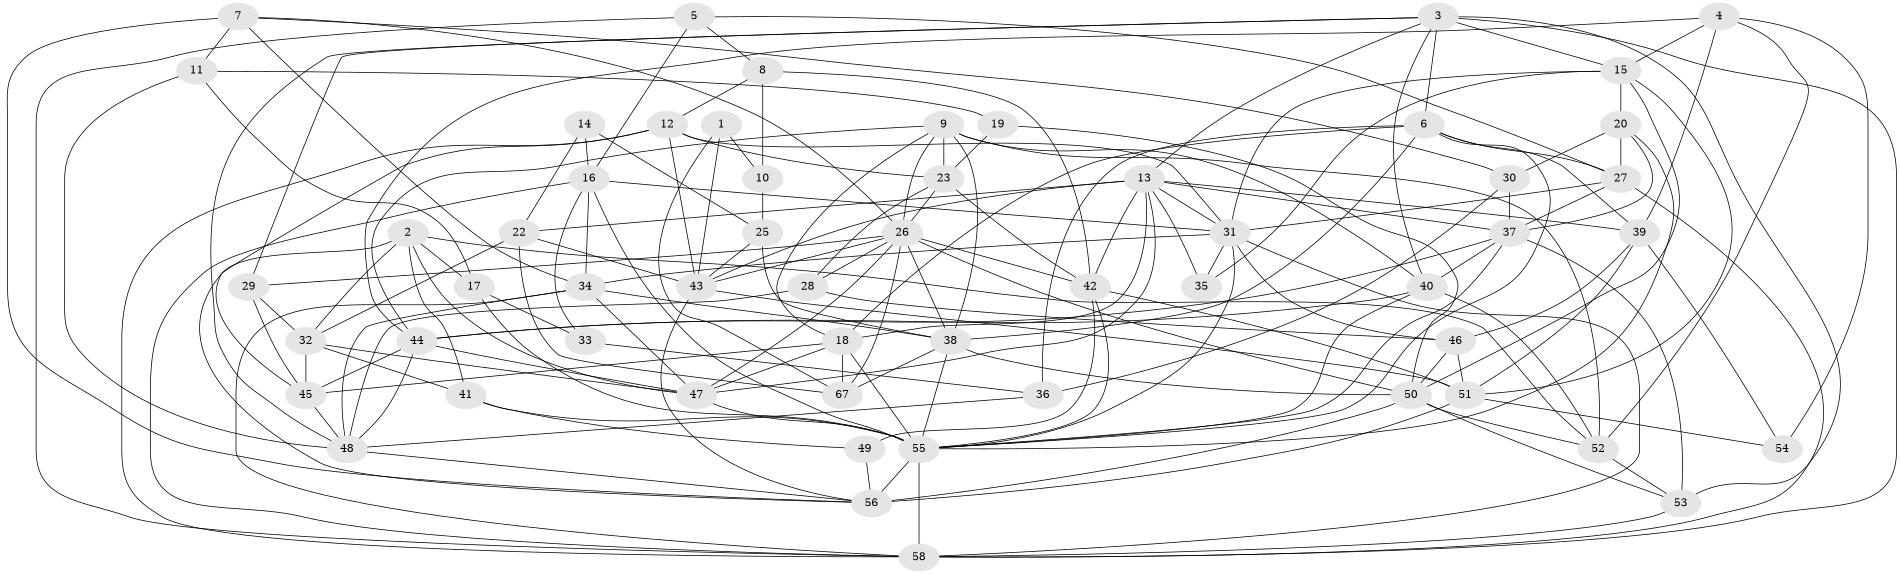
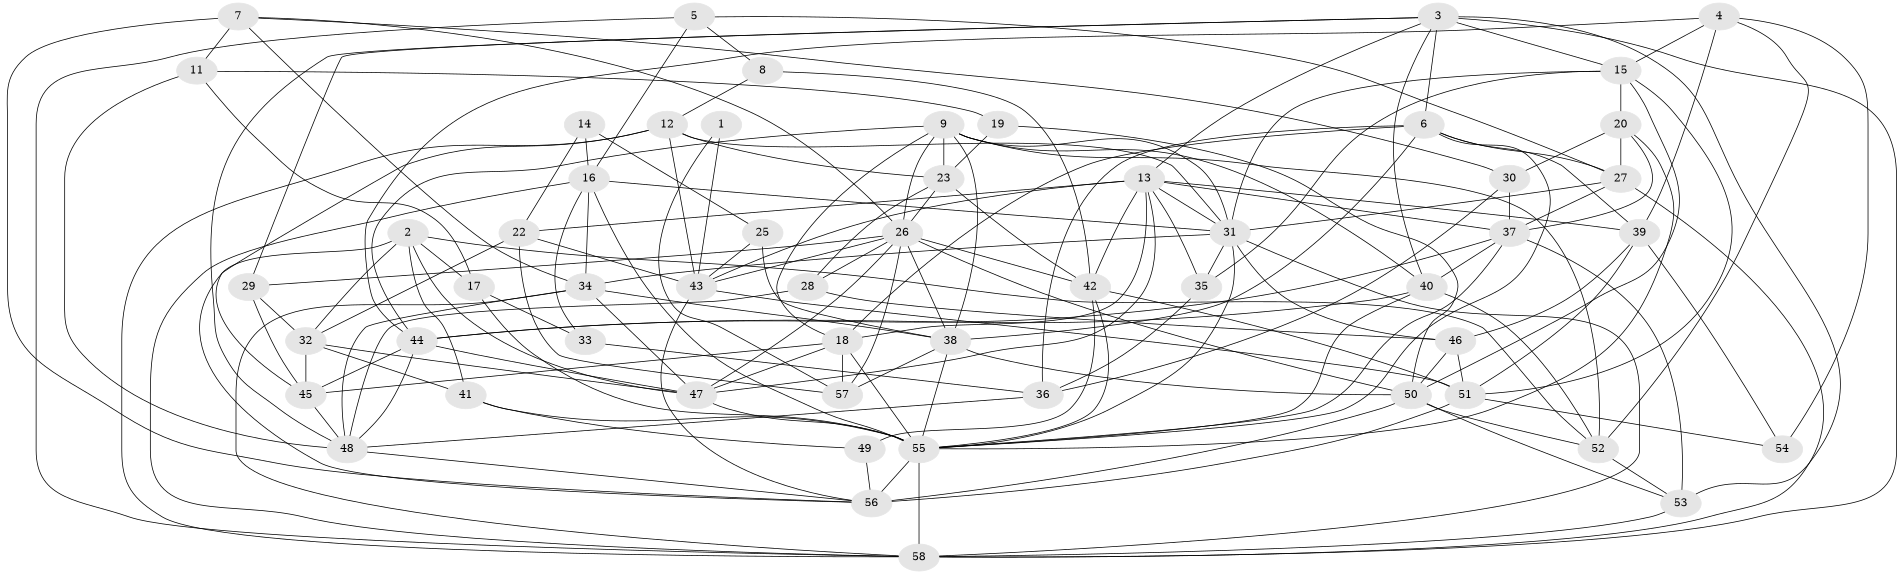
none -> (1104, 139)
(763, 179) -> none
none -> (1130, 350)
(842, 395) -> (842, 395)
